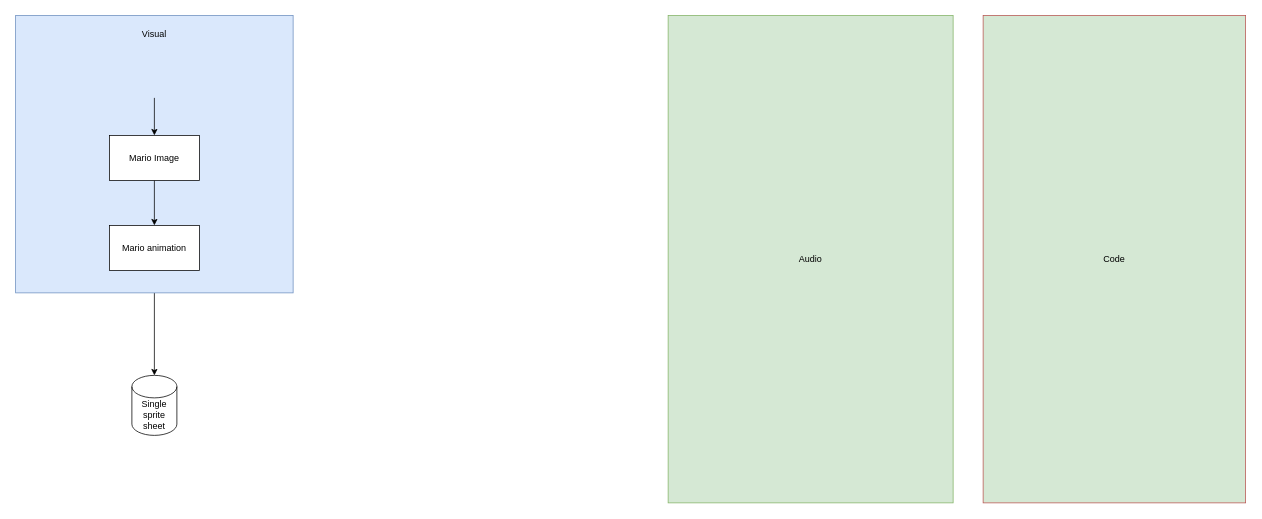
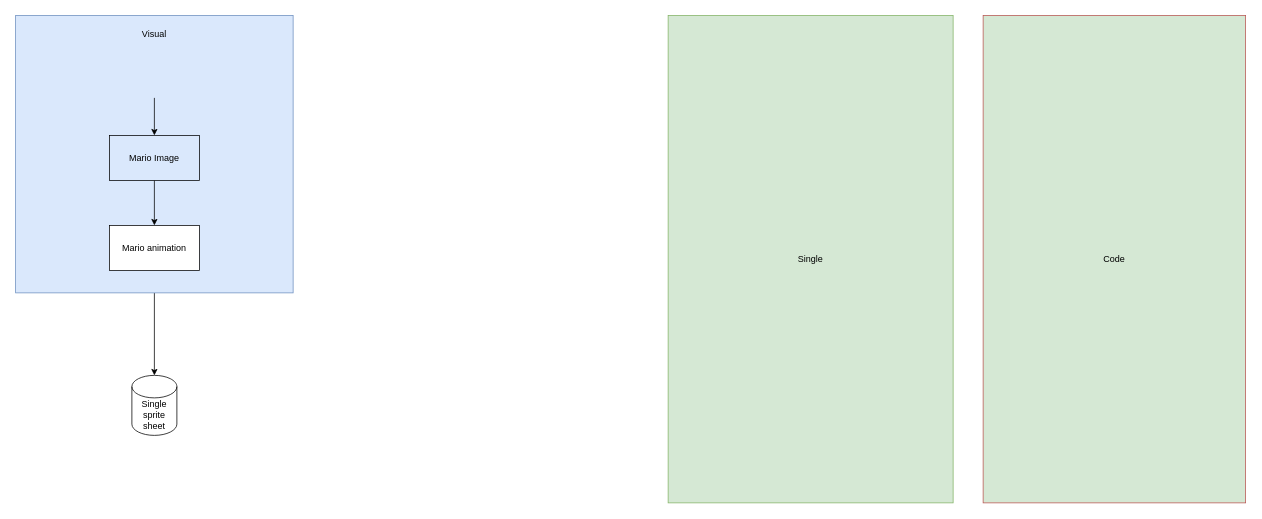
(154, 158) -> (154, 158)
(810, 259) -> (810, 259)
